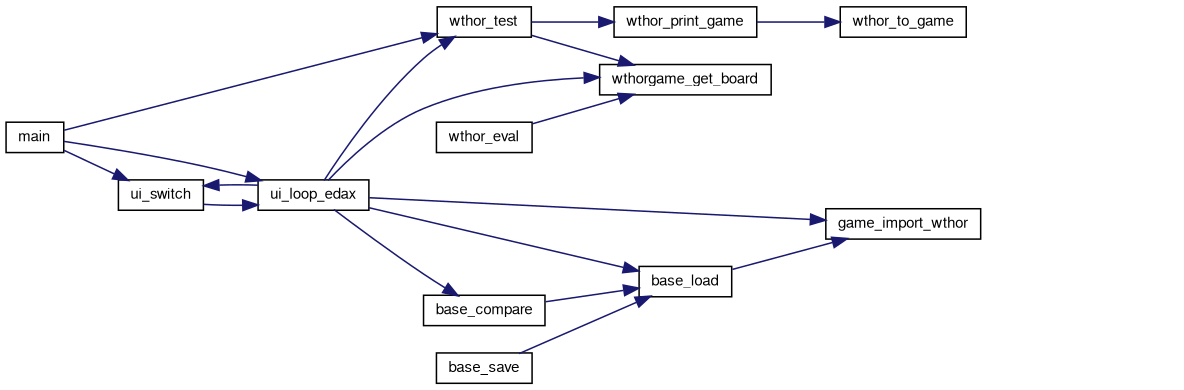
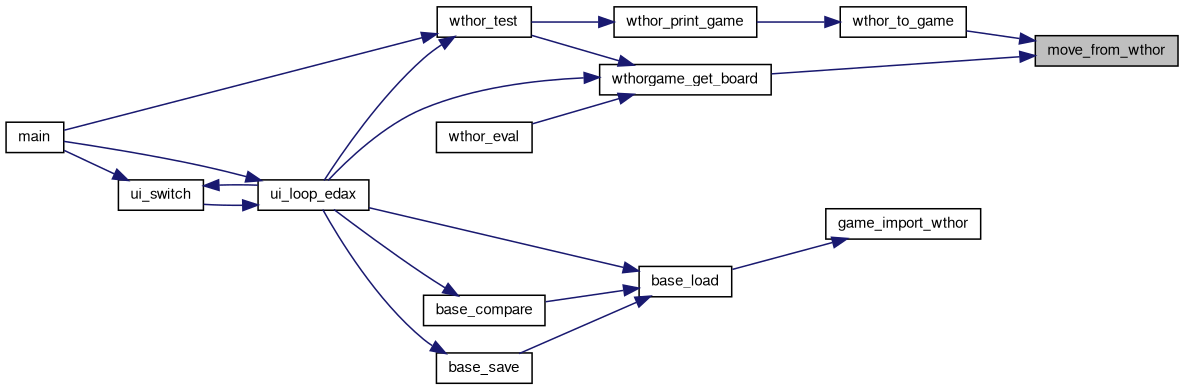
none -> (1107, 51)
(590, 209) -> (371, 283)
